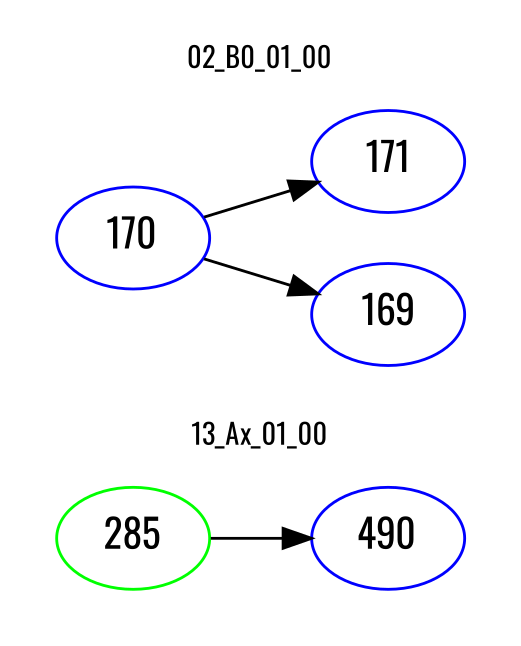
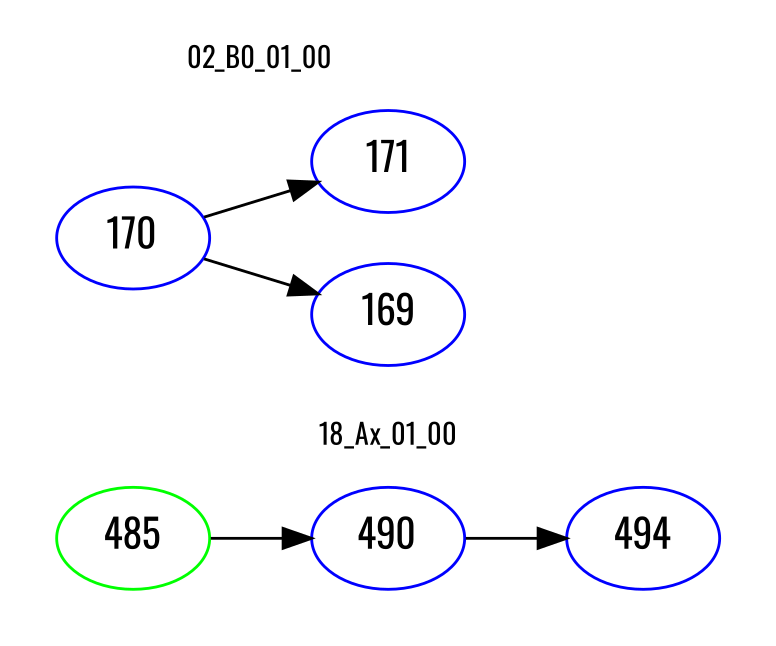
(261, 438) -> (388, 438)
(133, 538) -> (133, 538)
none -> (643, 538)
